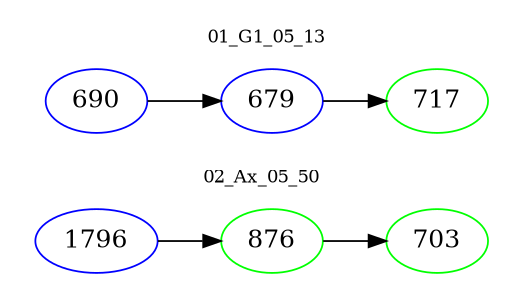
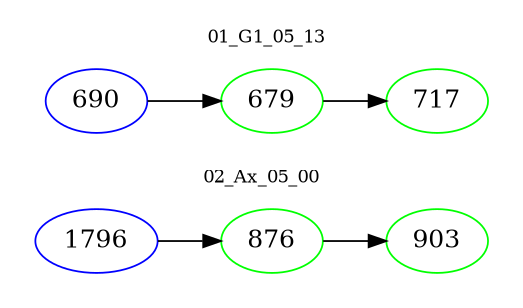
(272, 101) -> (272, 101)
(262, 178) -> (262, 178)
(437, 241) -> (437, 241)
